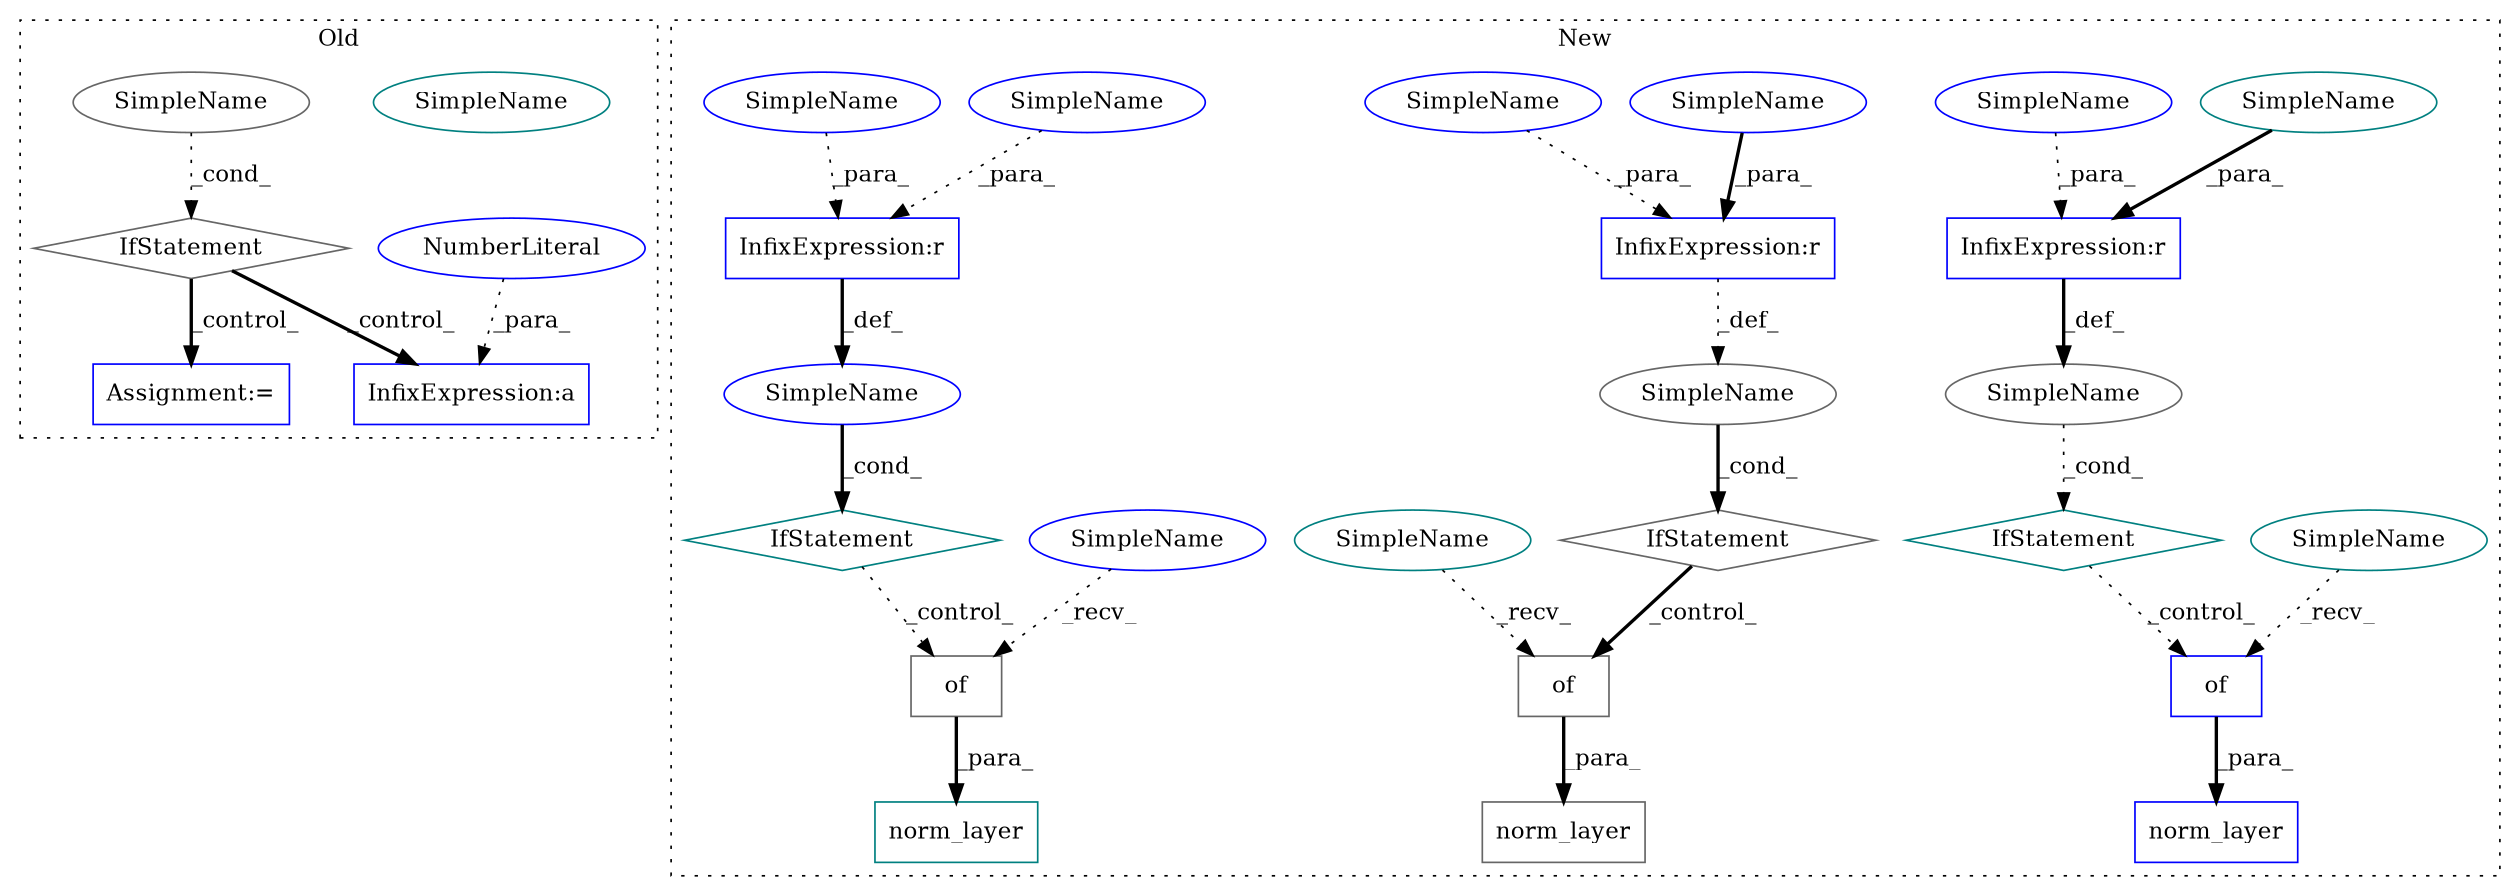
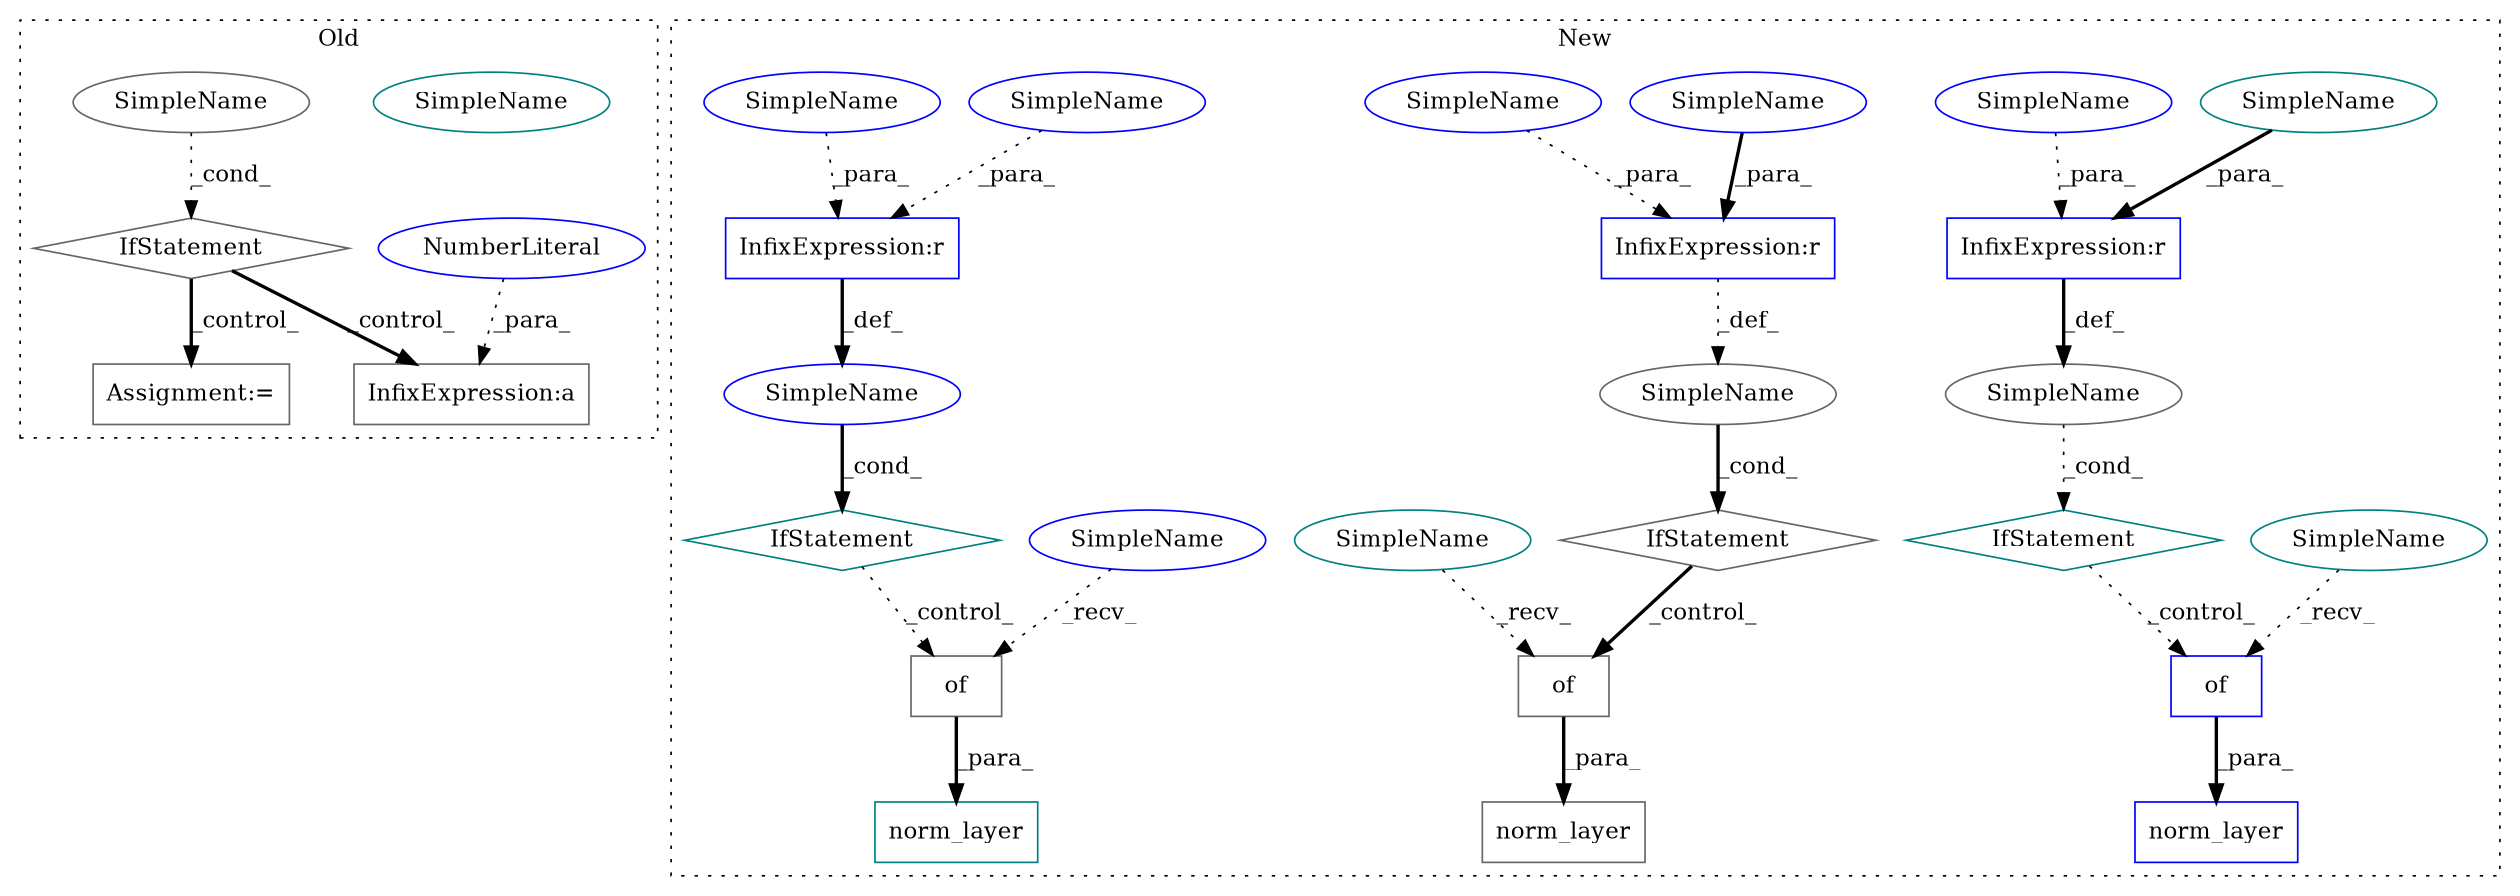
(191, 394) -> (191, 394)
(471, 394) -> (471, 394)
